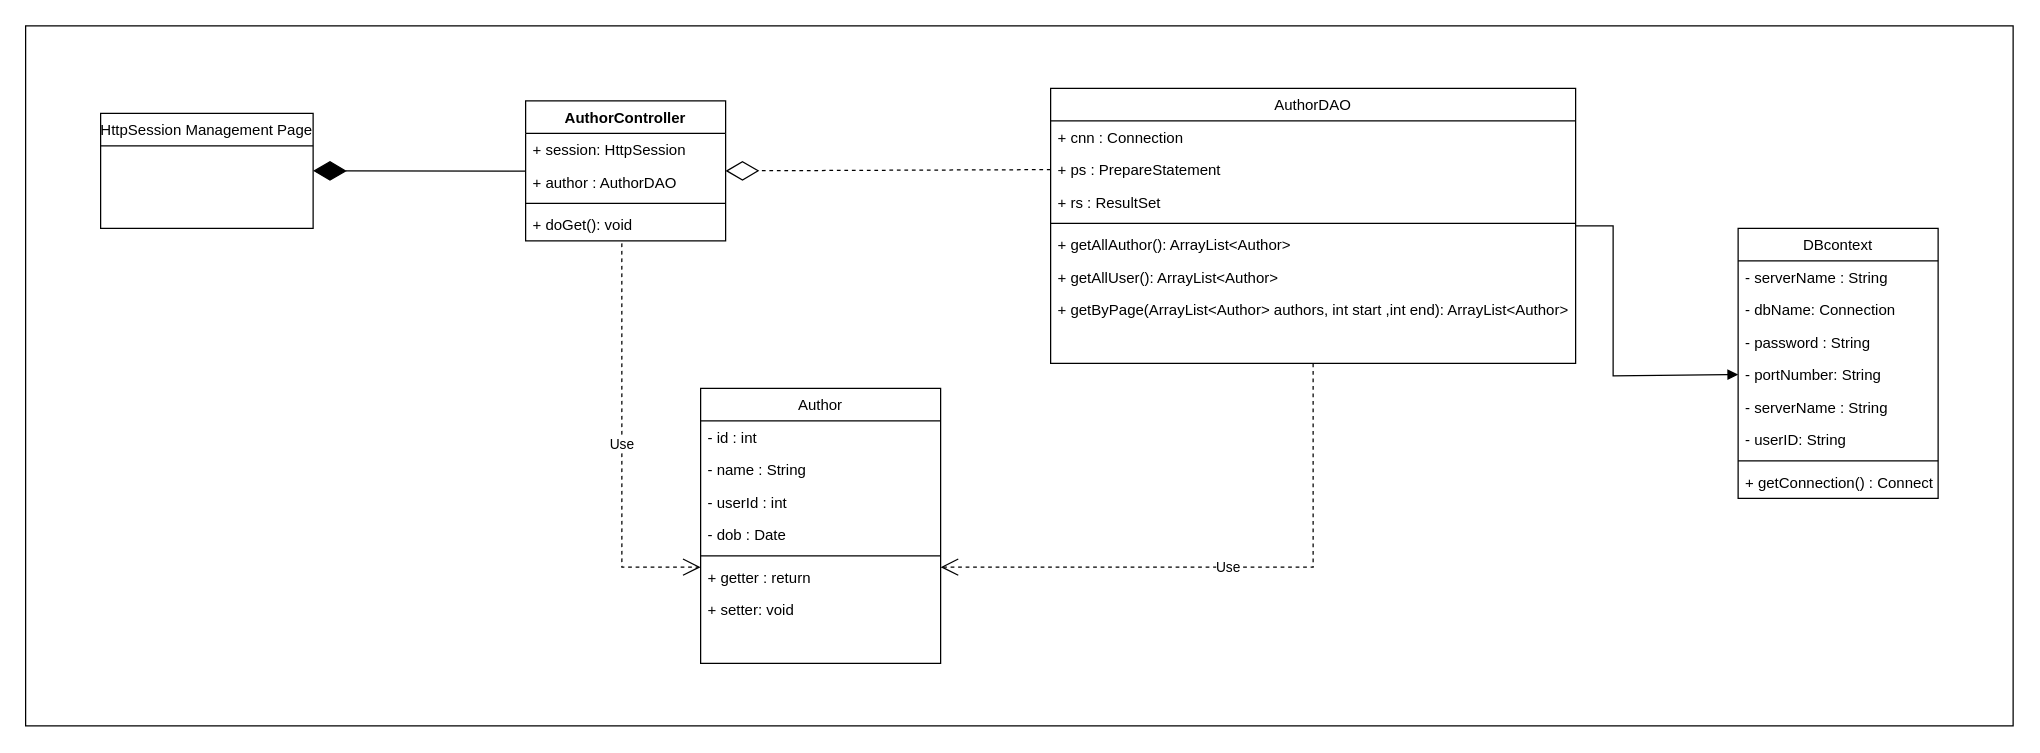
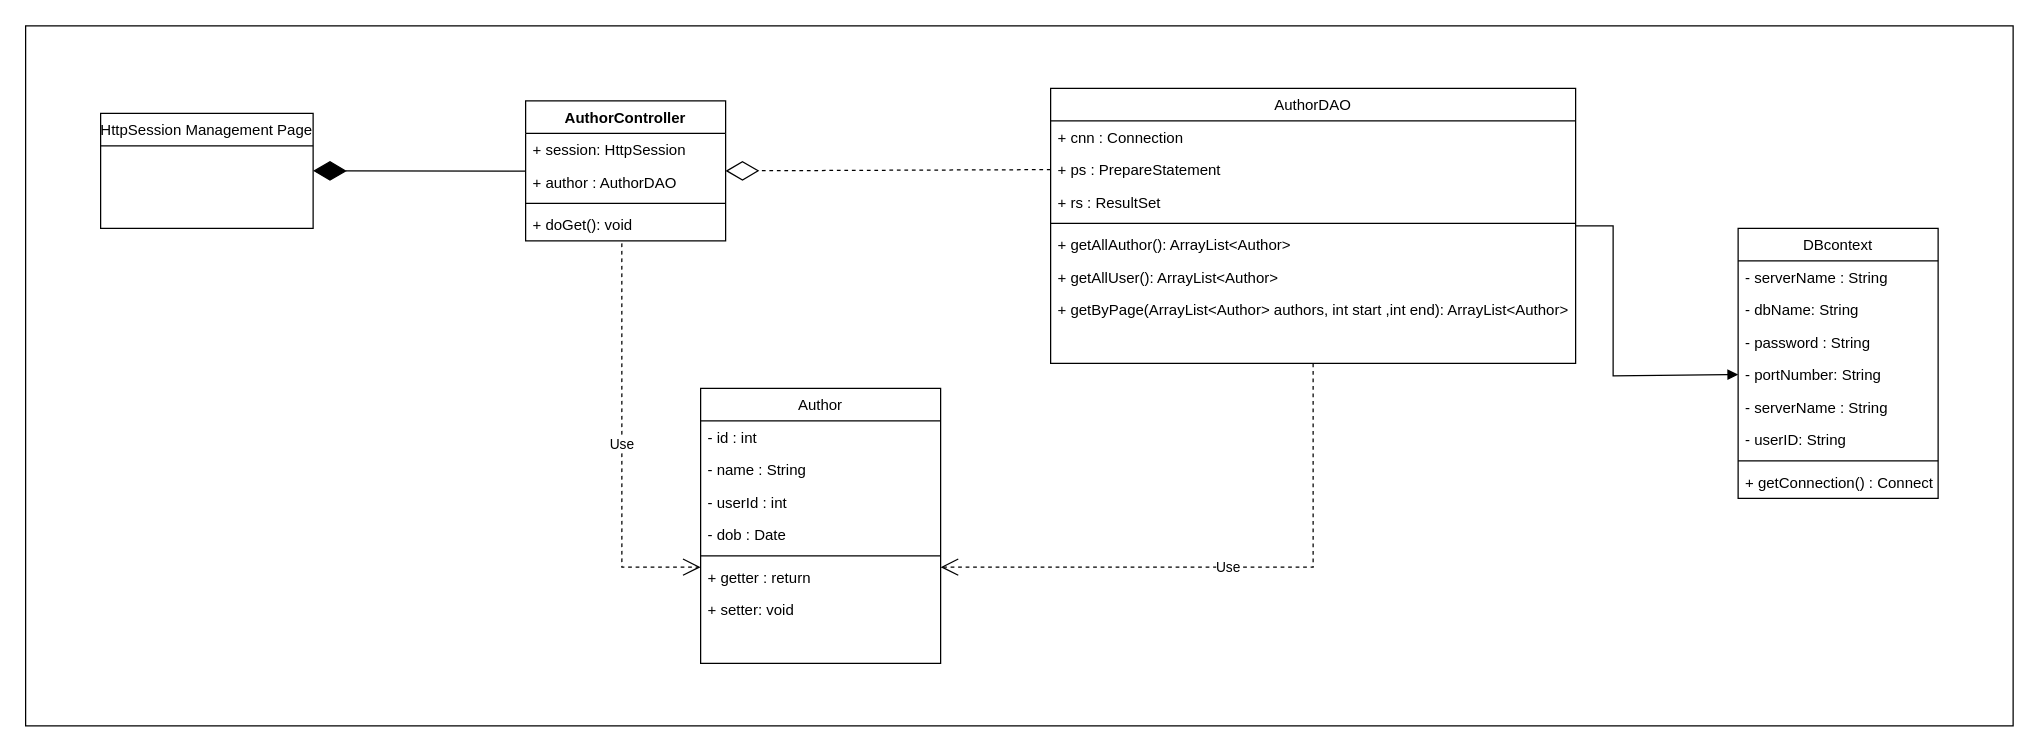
(1821, 310) -> (1804, 310)
